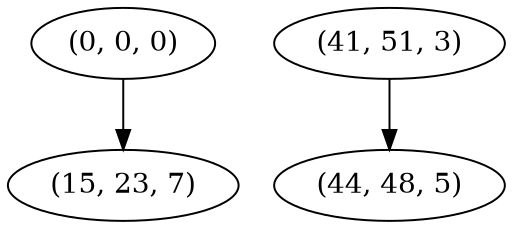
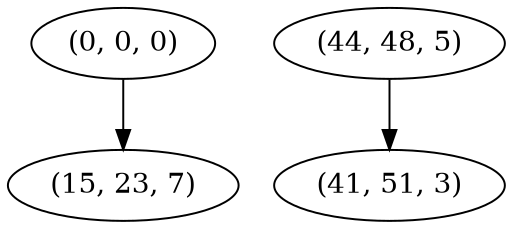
(389, 105) -> (389, 105)
